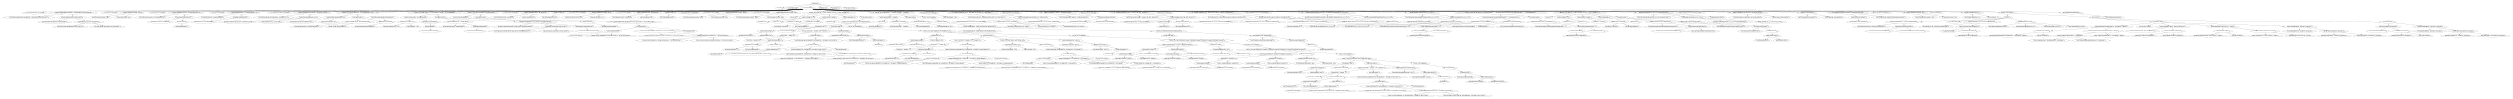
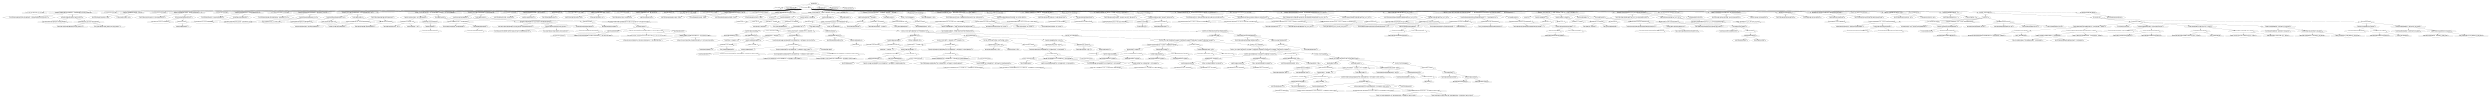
(667, 18) -> none
(840, 36) -> none
